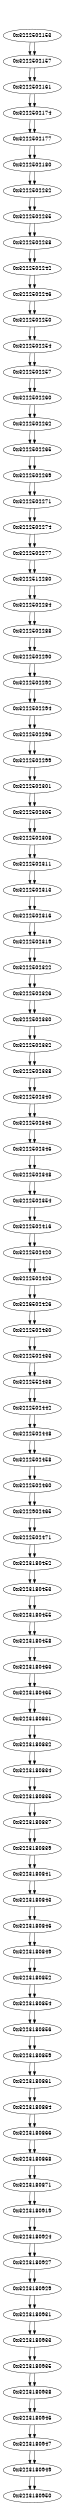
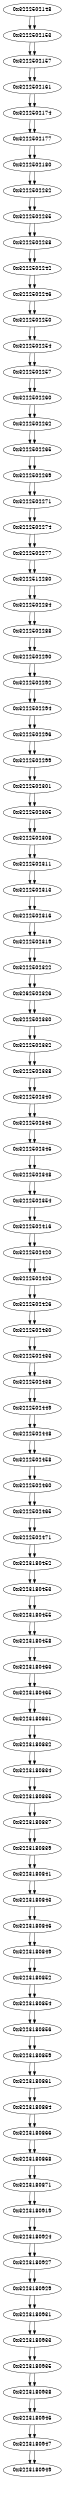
none -> (32, 10)
(32, 994) -> (32, 994)
(32, 1305) -> (32, 1305)
(32, 1382) -> (32, 1382)
(32, 1408) -> (32, 1408)
(32, 1512) -> (32, 1512)
(32, 2496) -> none
